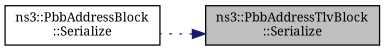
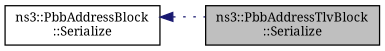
(176, 34) -> (189, 17)
